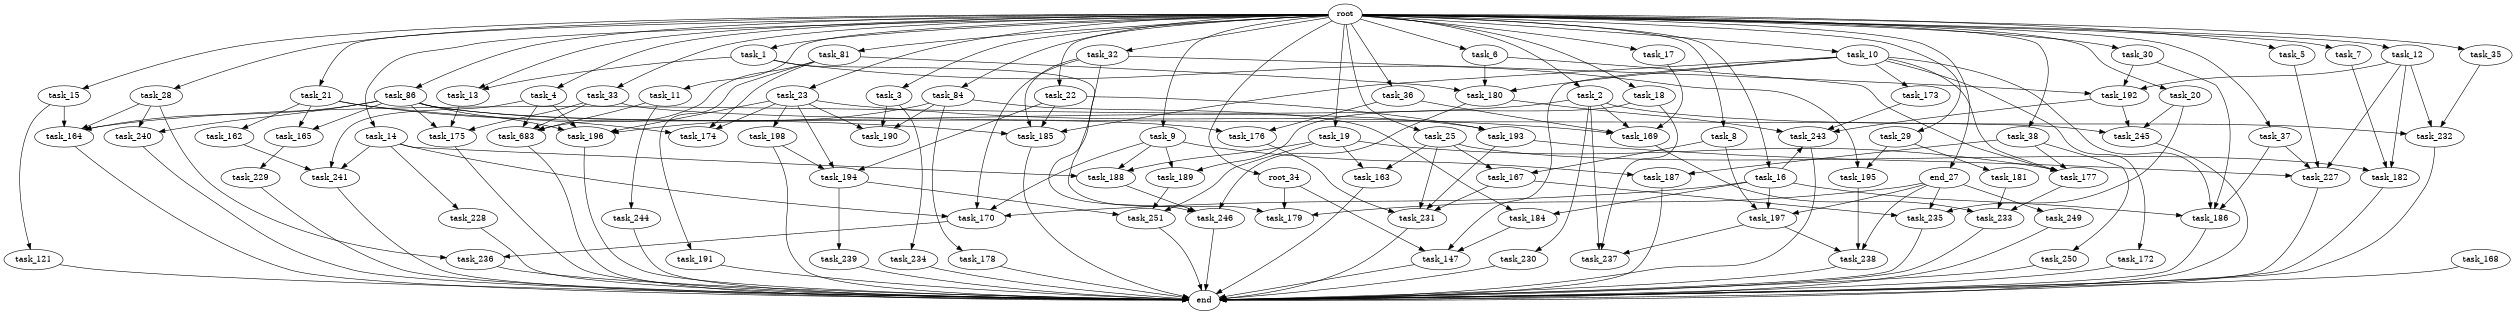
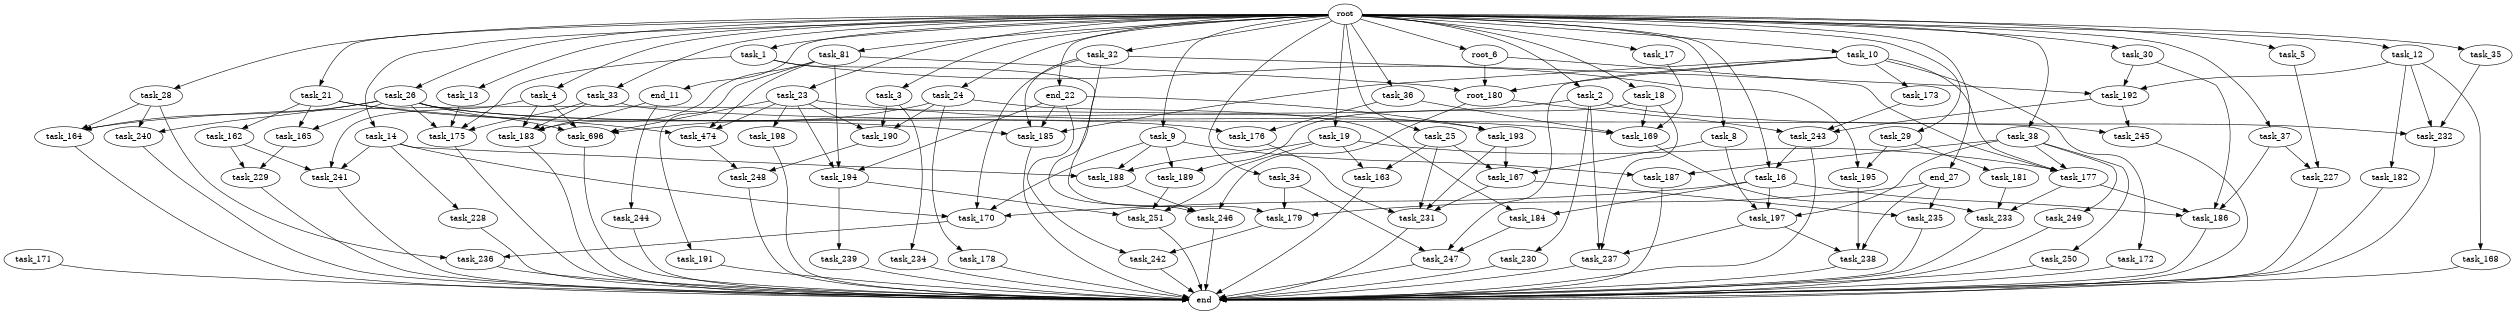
(1485, 55) -> (1485, 55)
(2348, 55) -> none
(609, 69) -> (584, 70)
(64, 96) -> none
(400, 96) -> (400, 96)
(665, 96) -> (665, 96)
(948, 96) -> (948, 96)
(1061, 96) -> (1061, 96)
(1485, 96) -> (1485, 96)
(2185, 96) -> none
(1614, 115) -> (1645, 114)
(2364, 116) -> (2480, 142)
(2063, 118) -> (2140, 197)
(516, 137) -> (516, 137)
(586, 137) -> (586, 137)
(698, 137) -> (698, 137)
none -> (236, 155)
(801, 156) -> (836, 99)
(1752, 160) -> none
(1791, 160) -> (1788, 155)
(1947, 162) -> (1506, 156)
none -> (748, 178)
(1284, 178) -> (1284, 178)
(1999, 196) -> (2115, 170)
(1871, 197) -> (1901, 181)
(34, 260) -> (34, 260)
none -> (1148, 260)
(1441, 260) -> (1441, 260)
none -> (1401, 287)
